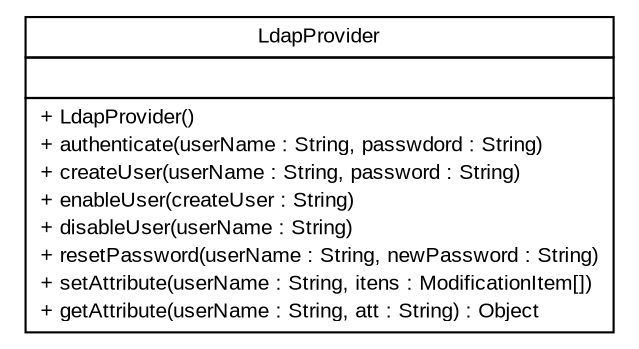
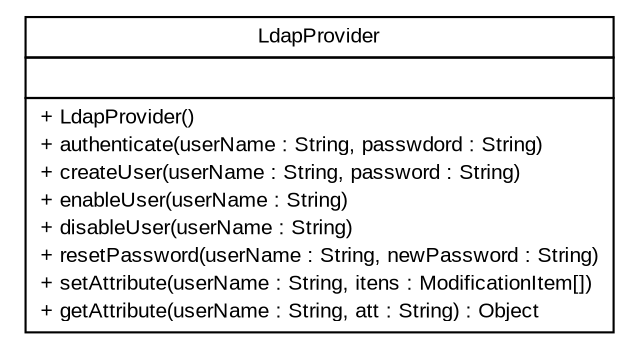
(198, 200) -> (195, 200)
